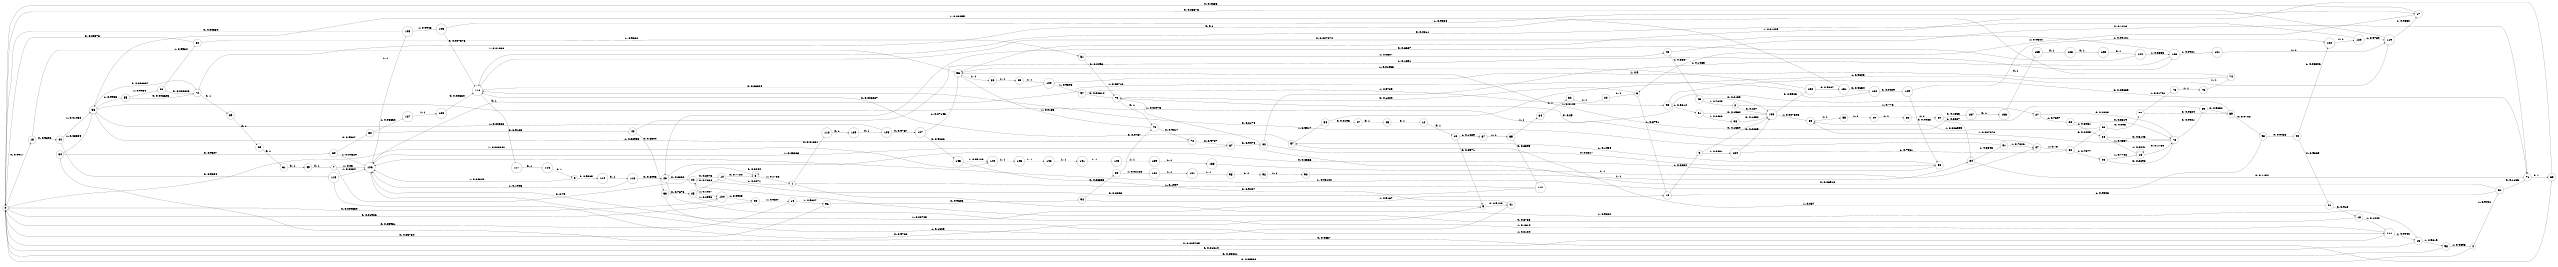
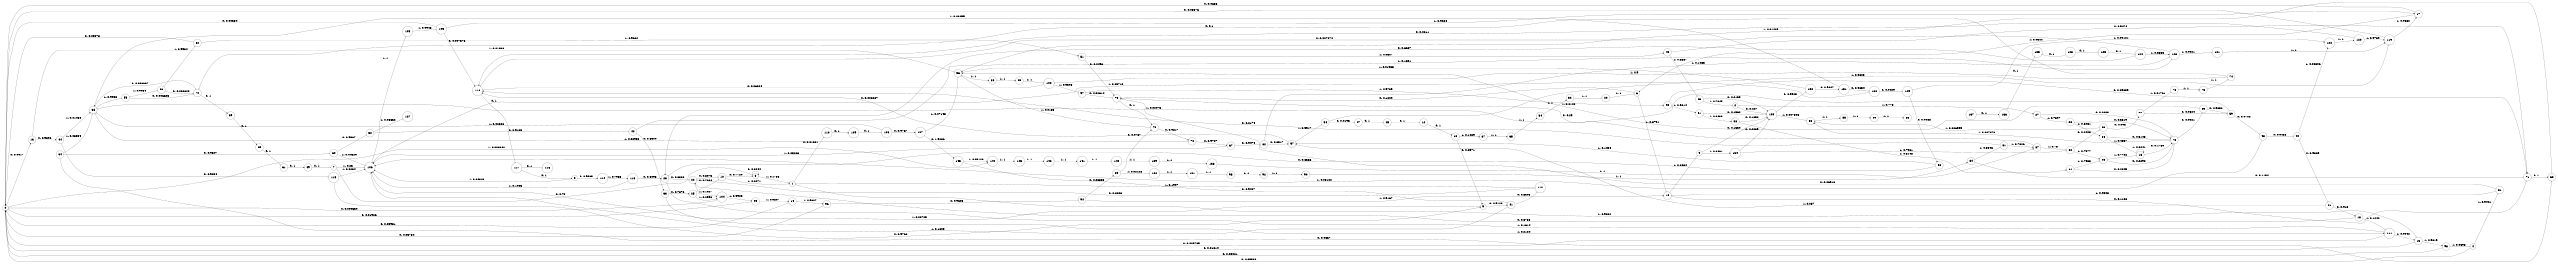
(2122, 27) -> (2122, 27)
(125, 32) -> (138, 23)
(2053, 52) -> (2054, 57)
(1588, 102) -> (1587, 98)
(441, 113) -> none
(1939, 118) -> none
(939, 139) -> (939, 139)
(1601, 156) -> (1278, 144)
(1525, 160) -> (1527, 200)
none -> (2070, 169)
(562, 173) -> (545, 178)
(616, 177) -> (616, 177)
(2514, 185) -> (2110, 201)
